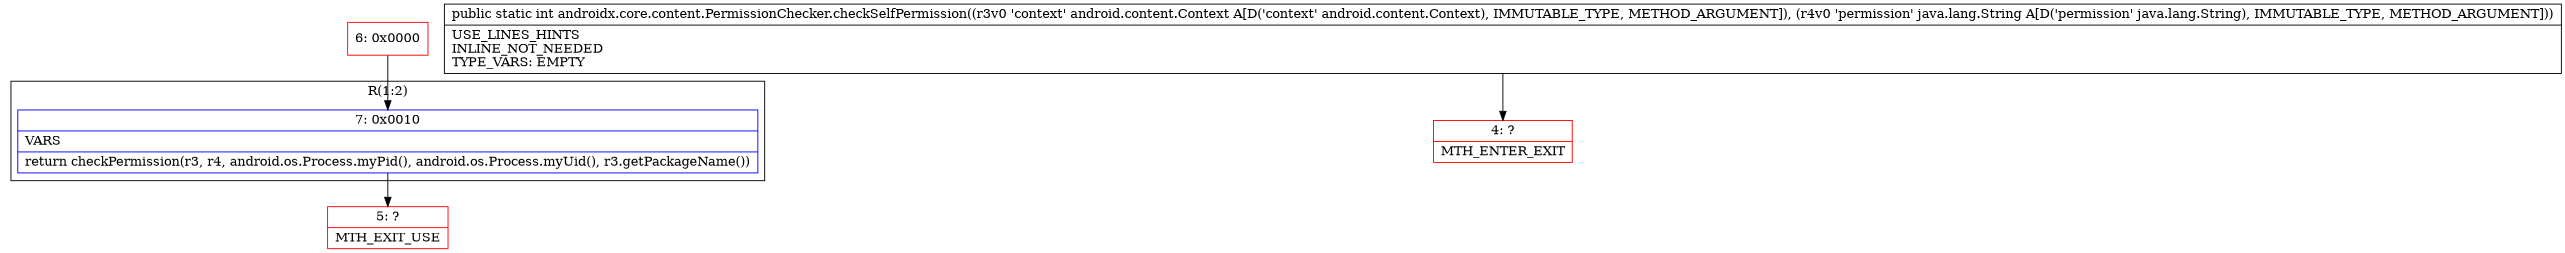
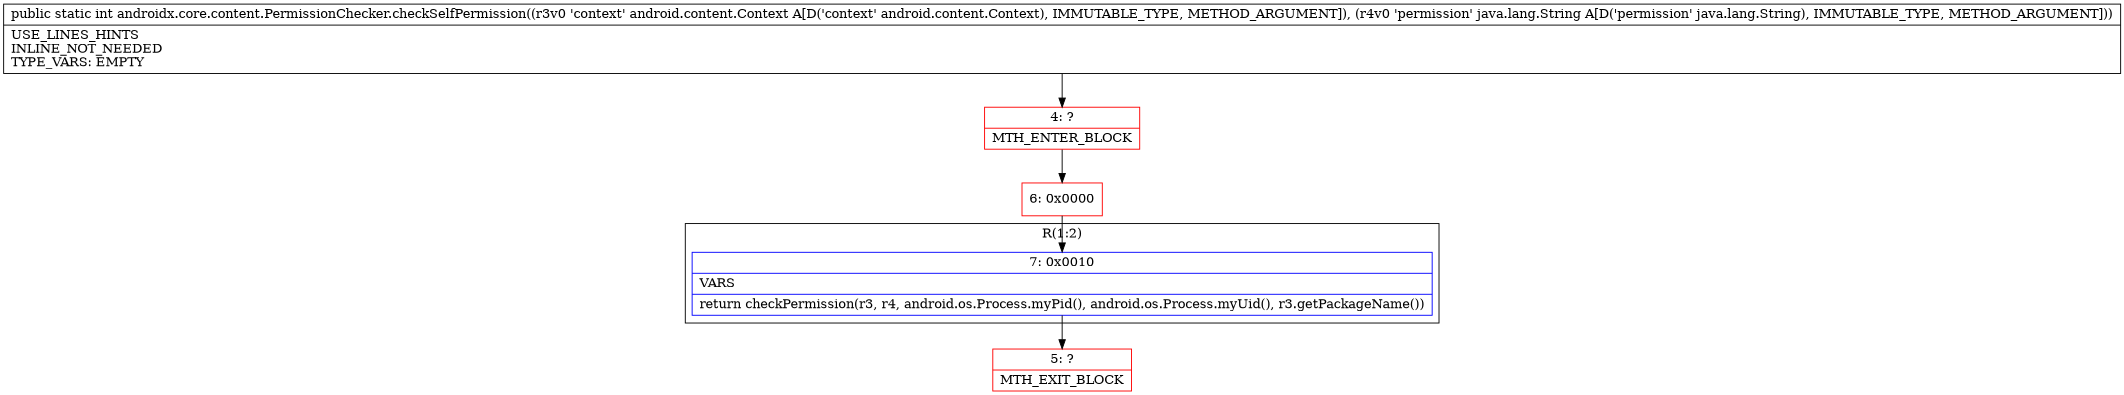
(1503, 151) -> (1062, 138)
none -> (1062, 161)
(388, 238) -> (1062, 380)
